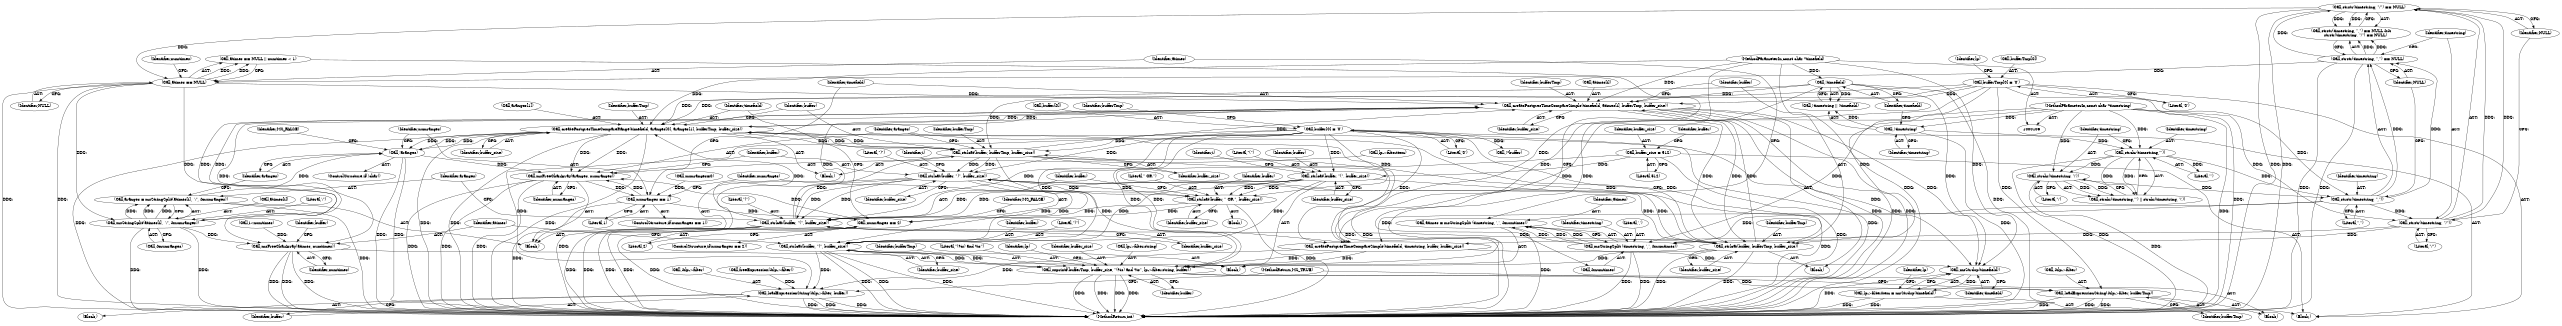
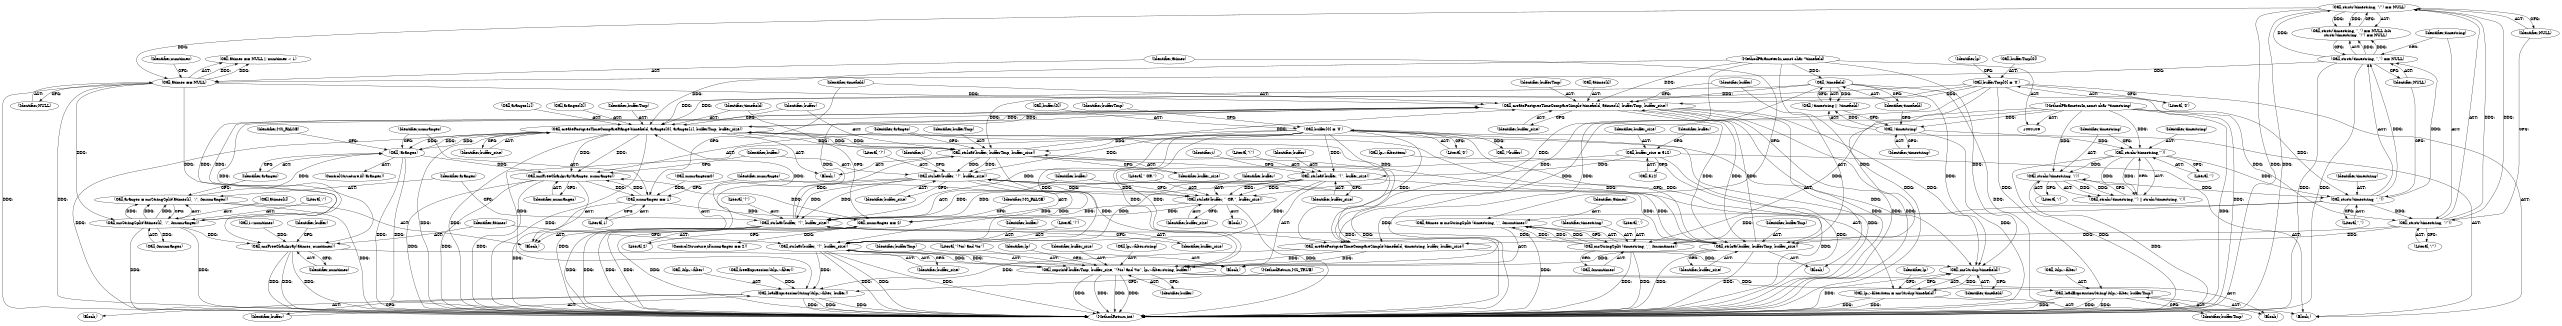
(1314, 70) -> (1583, 255)
(239, 77) -> none
none -> (570, 106)
none -> (1865, 118)
(991, 161) -> (1671, 173)
(2199, 165) -> (2199, 165)
(354, 176) -> (354, 176)
(1648, 176) -> (1648, 176)
(670, 223) -> none
(168, 235) -> (168, 235)
(810, 235) -> (810, 235)
(1741, 280) -> none
